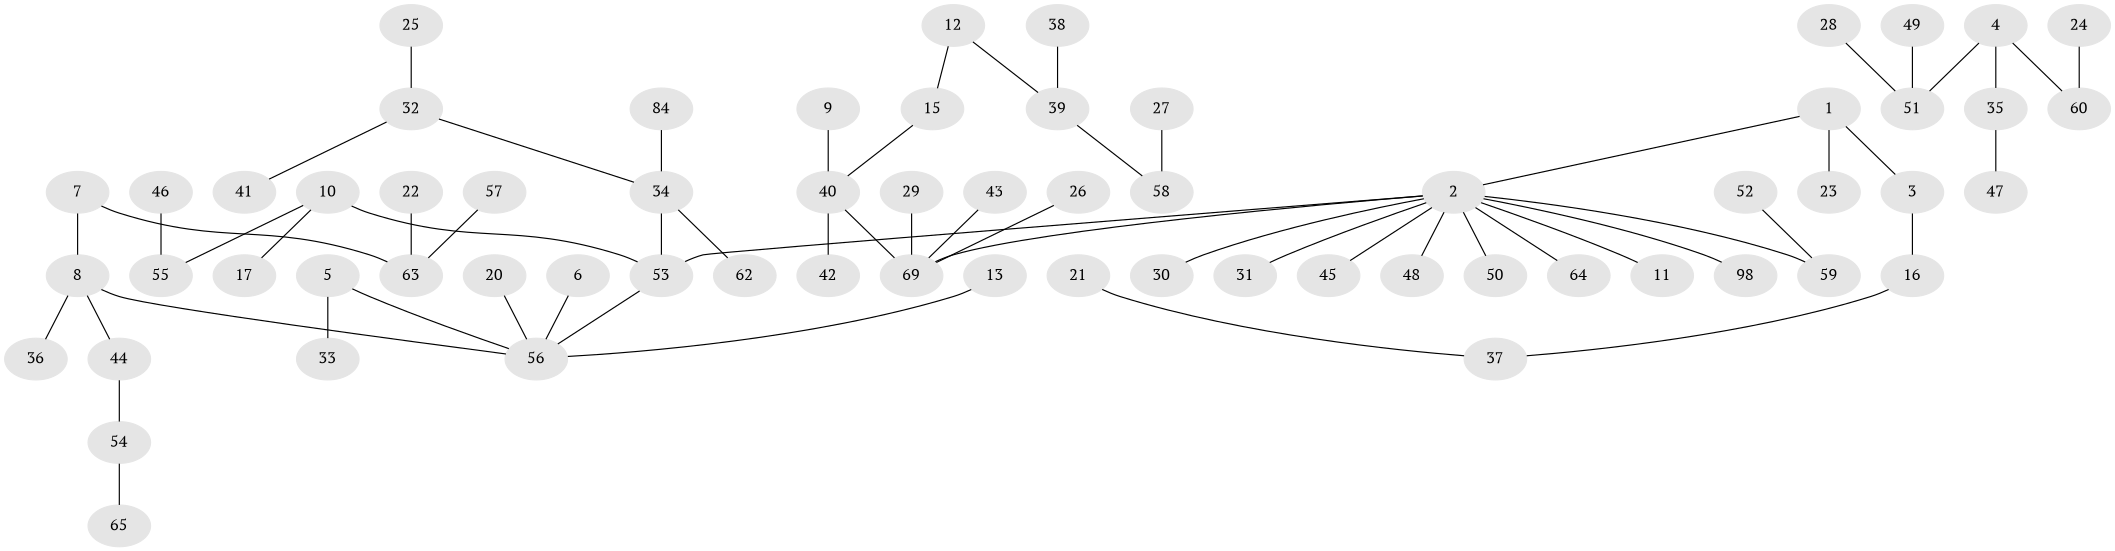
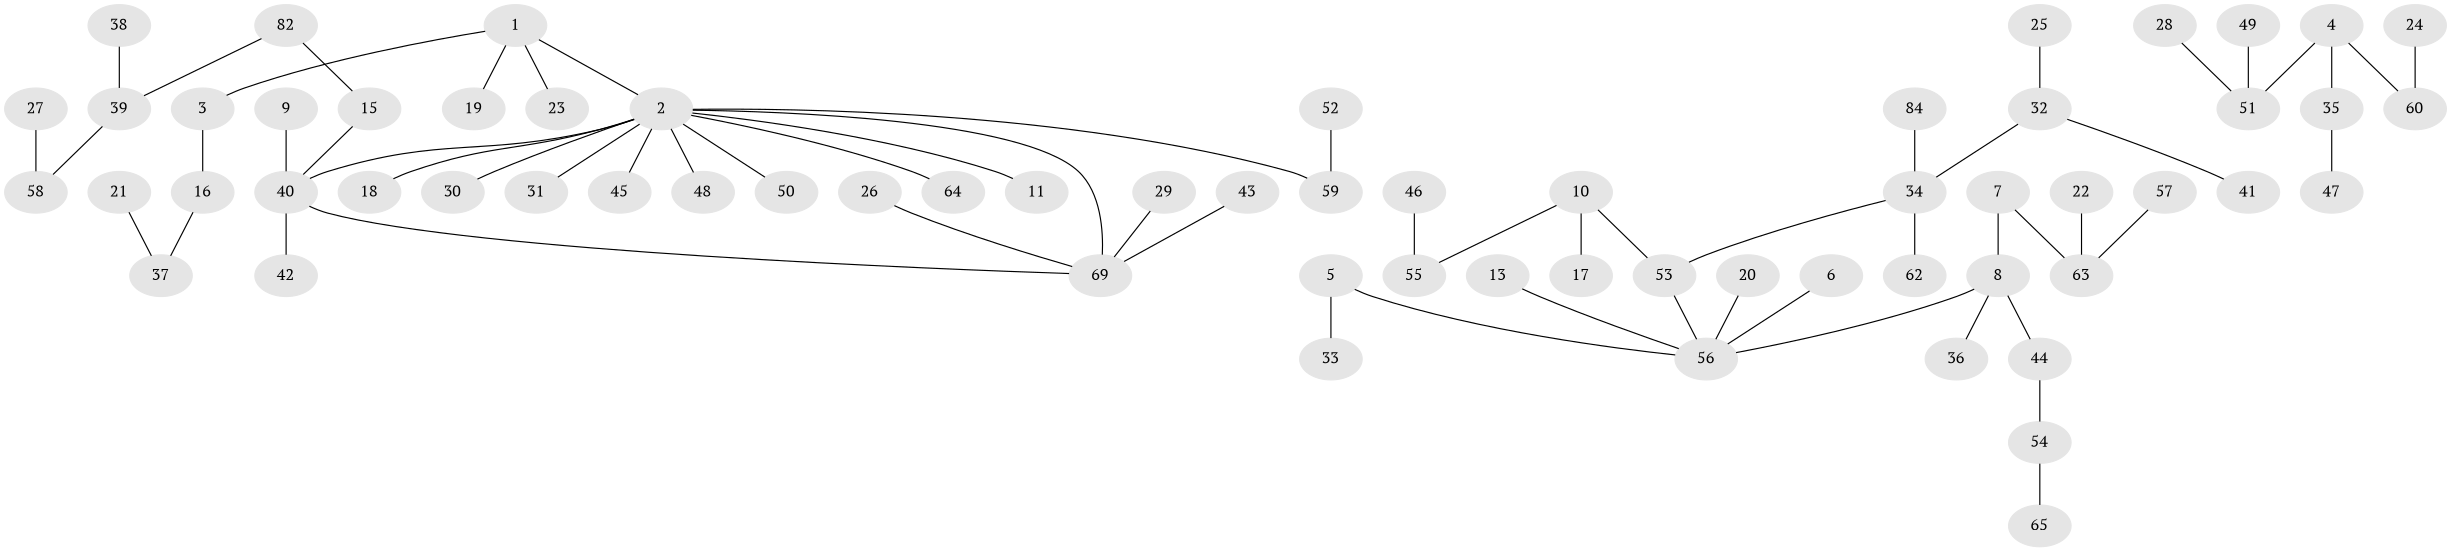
(953, 25) -> (286, 25)
none -> (474, 109)
(1053, 225) -> (472, 147)
(1746, 276) -> (370, 192)
